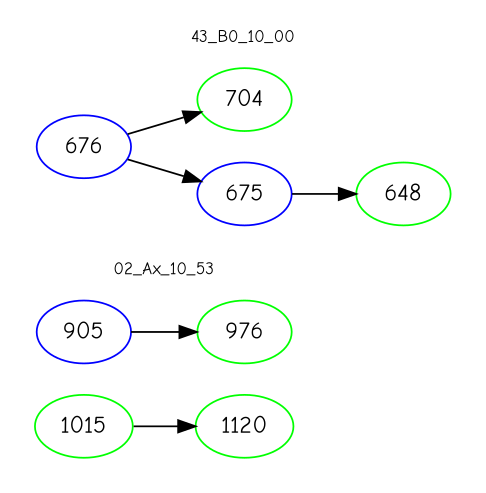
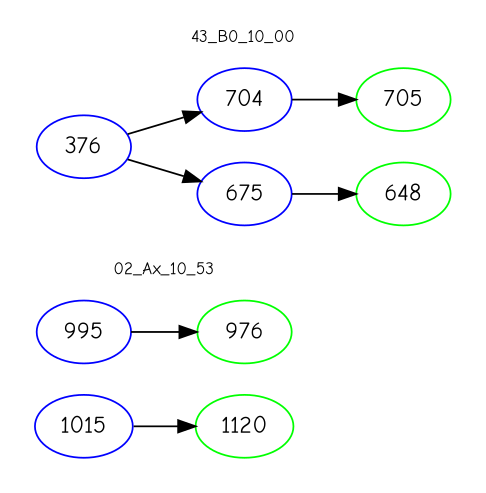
(245, 100) -> (245, 100)
none -> (403, 100)
(84, 147) -> (84, 147)
(84, 332) -> (84, 332)
(84, 426) -> (84, 426)
